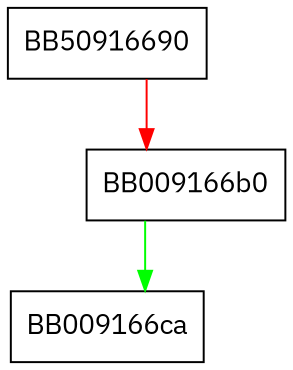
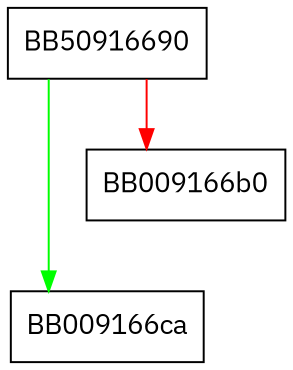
(145, 246) -> (49, 175)
